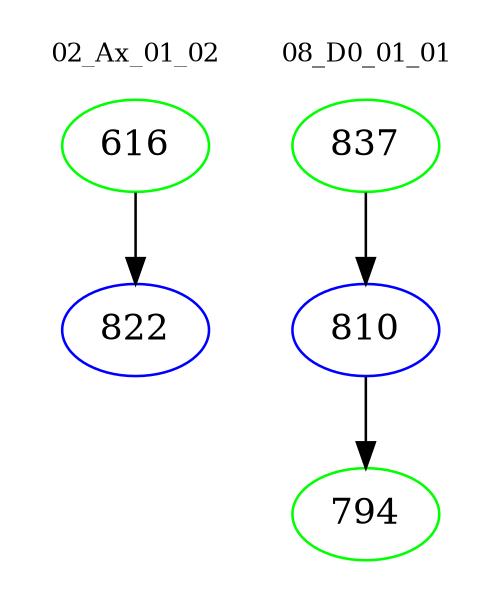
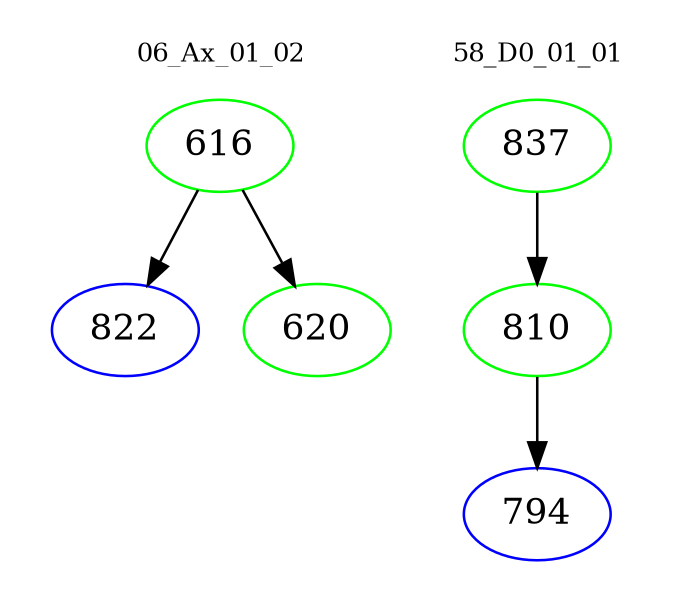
(136, 55) -> (221, 55)
(367, 55) -> (539, 55)
none -> (317, 330)
(366, 330) -> (537, 330)
(366, 514) -> (537, 514)
